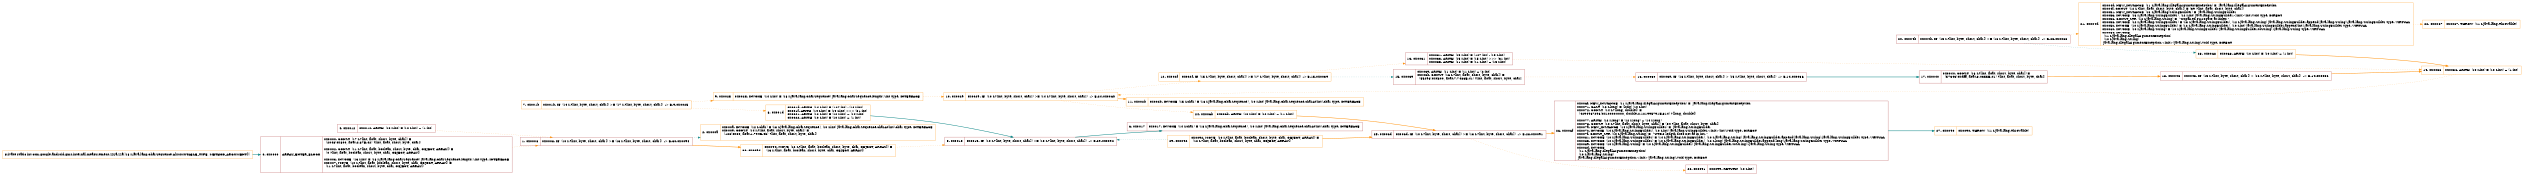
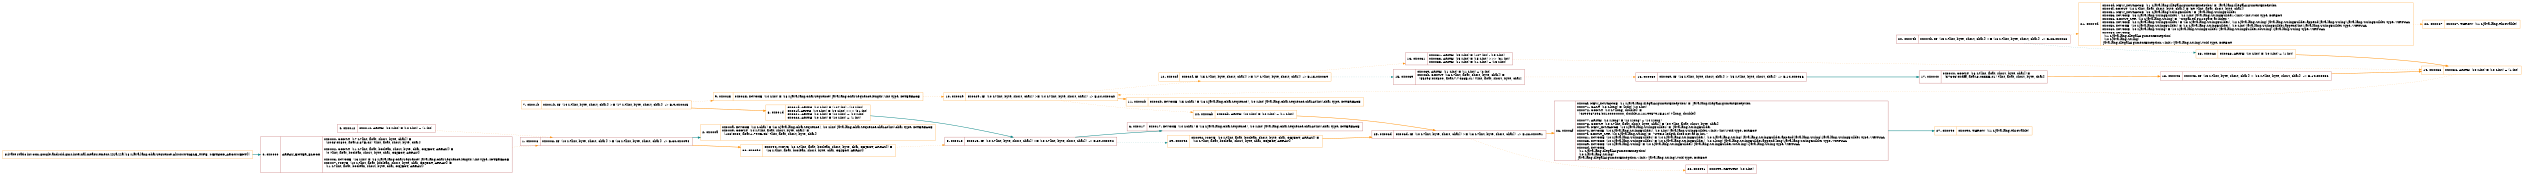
(727, 109) -> (727, 109)
(695, 138) -> (695, 138)
(1143, 140) -> (1141, 143)
